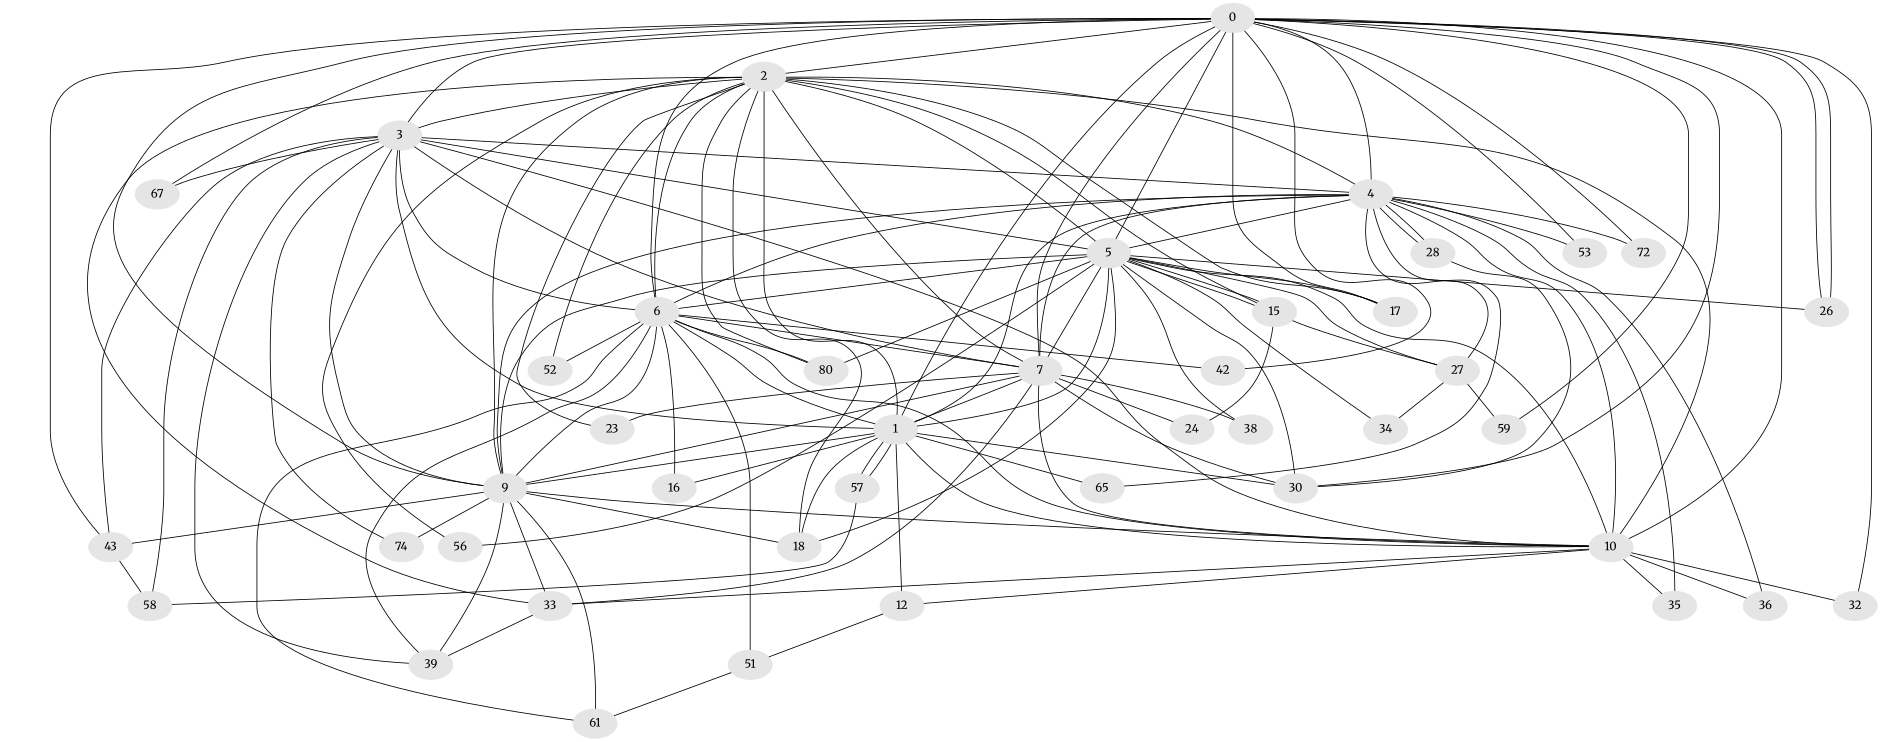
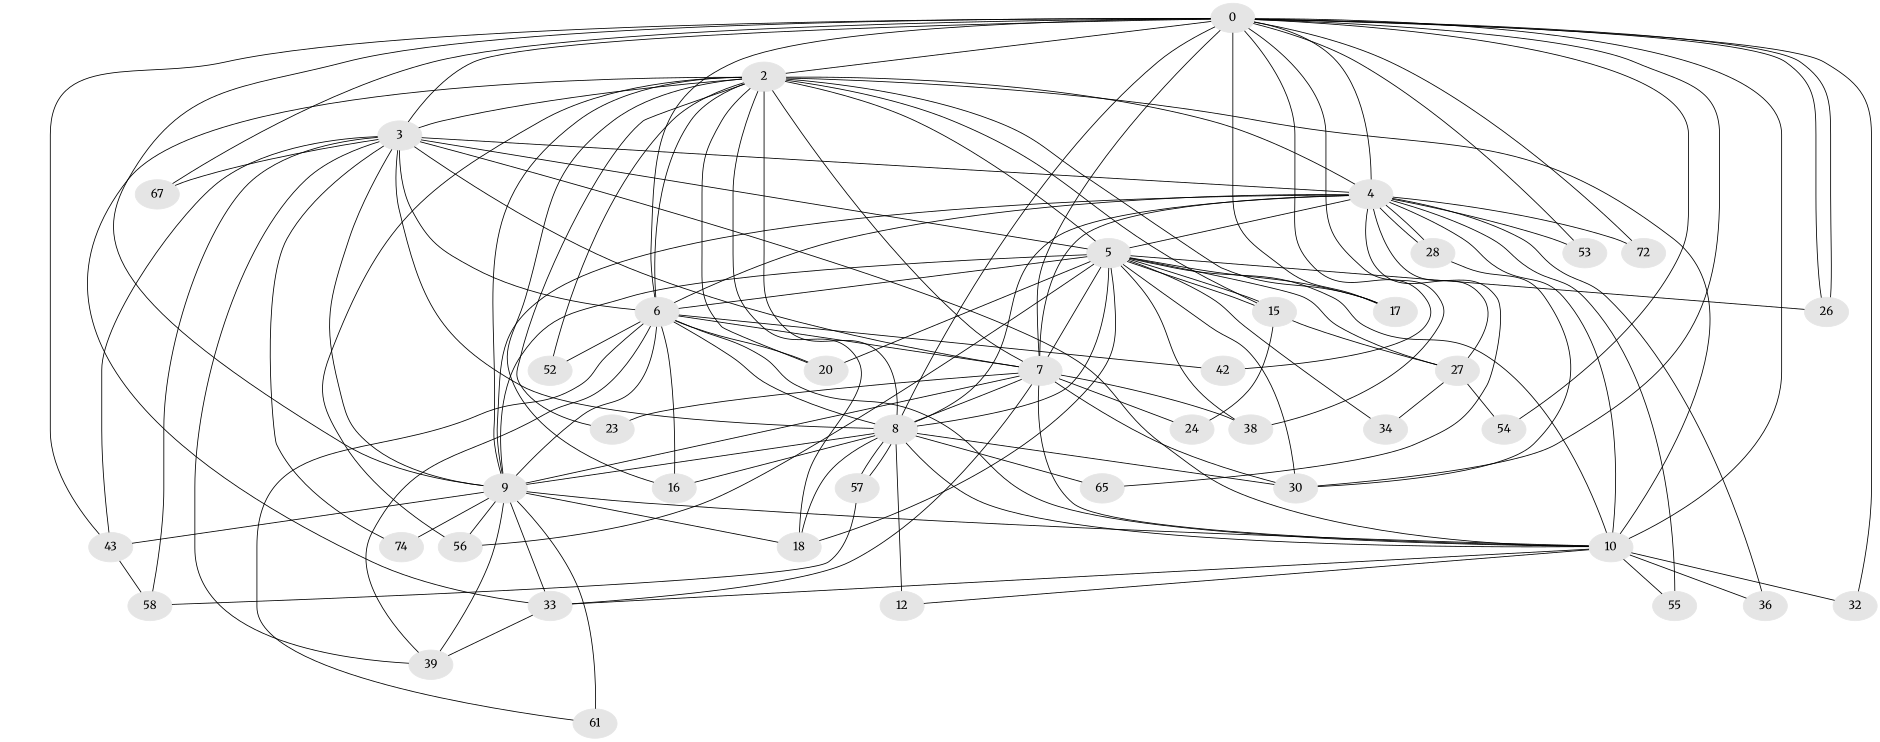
(1171, 135) -> (1364, 269)
none -> (535, 262)
(826, 371) -> (826, 371)
(896, 430) -> (896, 430)
(1504, 430) -> (1504, 430)
none -> (483, 518)
(1675, 606) -> (1675, 606)
(750, 665) -> none
